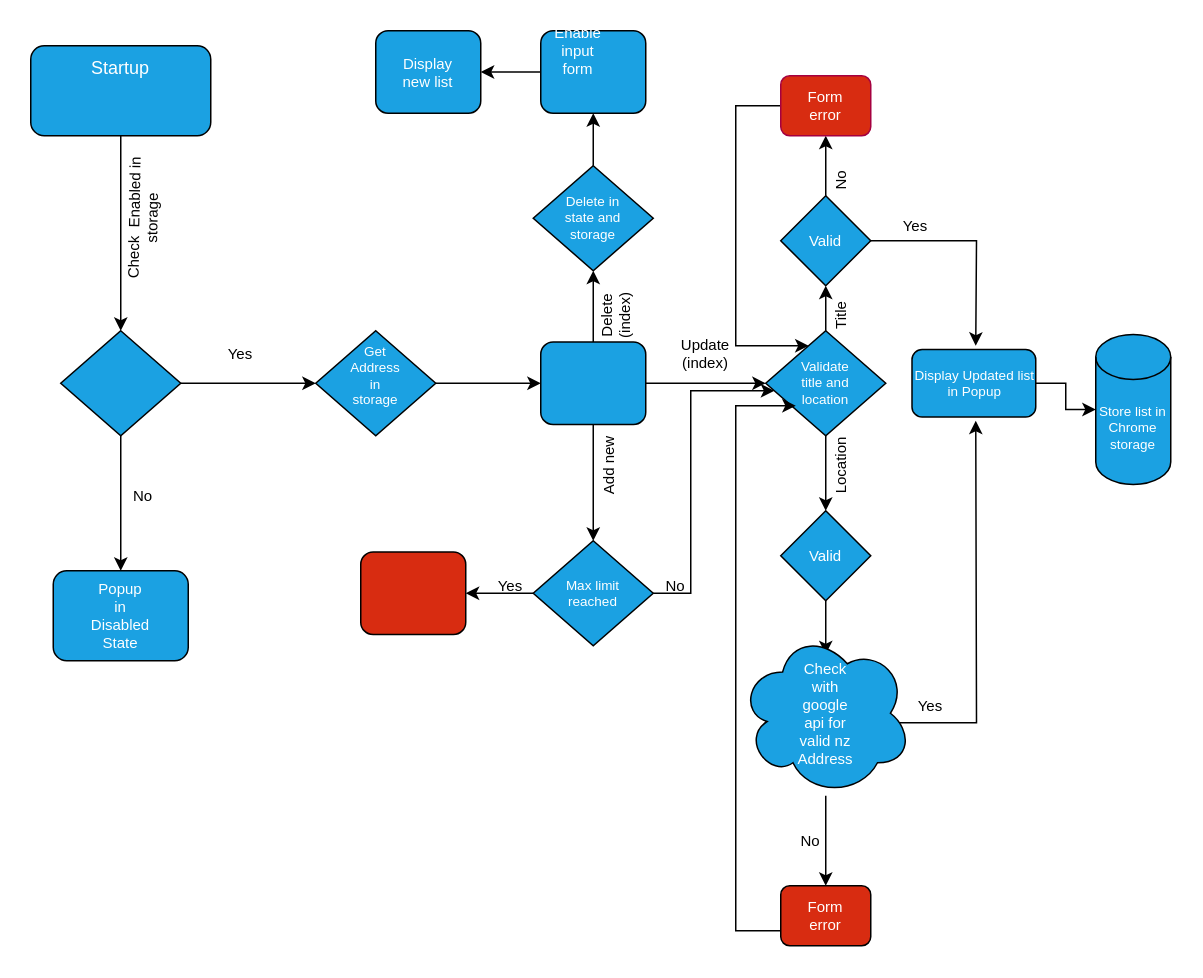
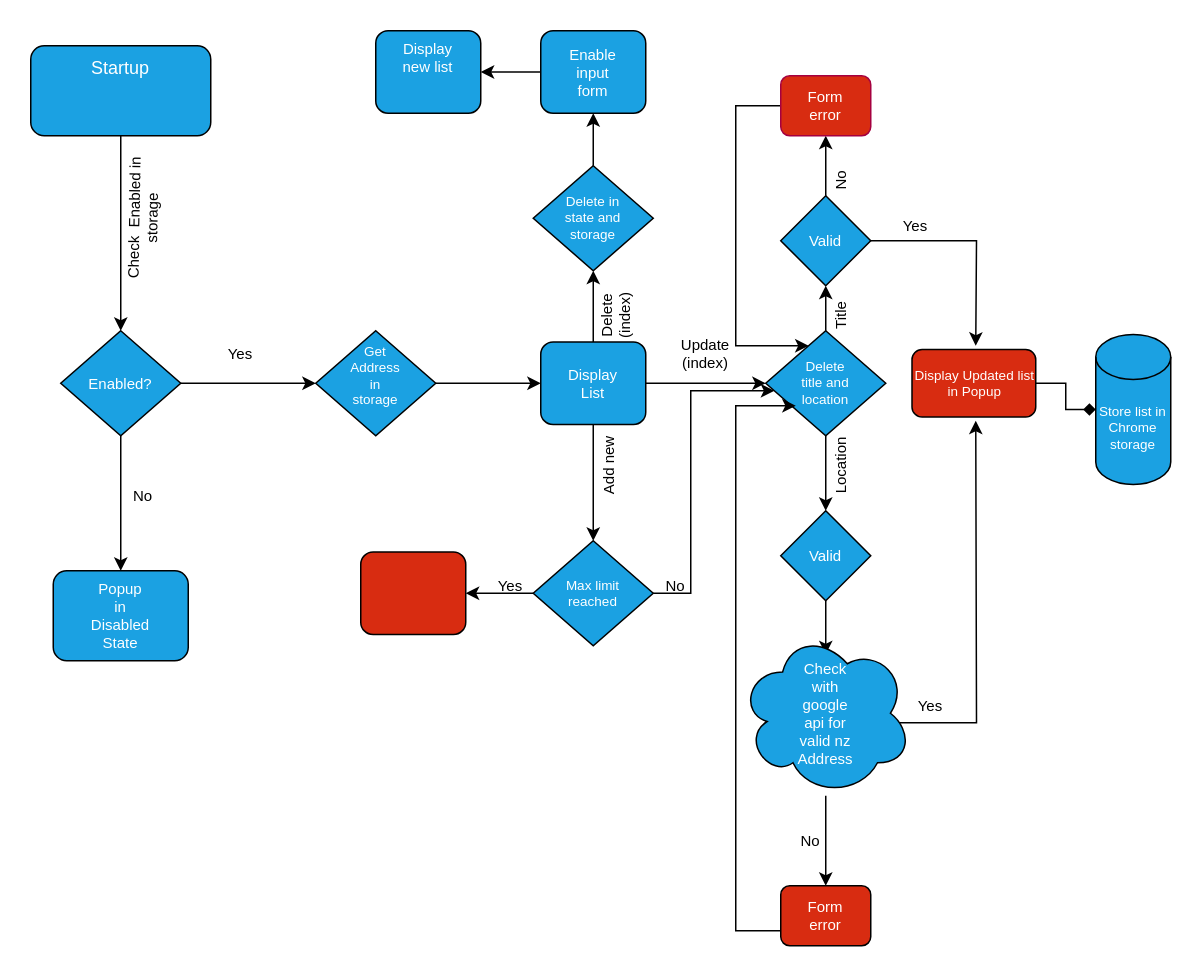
(578, 50) -> (593, 72)
(428, 72) -> (428, 57)
none -> (121, 383)
none -> (593, 383)
(826, 383) -> (826, 383)
(974, 383) -> (974, 383)
(1084, 410) -> (1083, 410)
